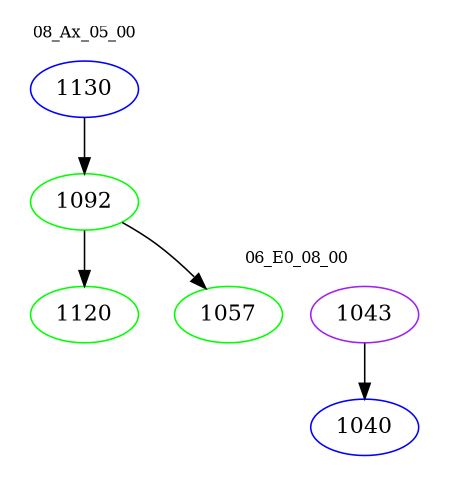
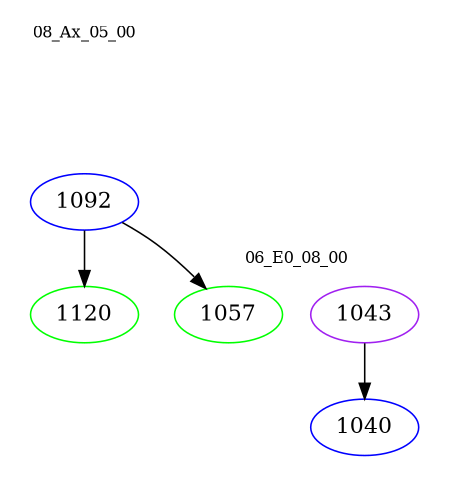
(85, 89) -> none
(85, 202) -> (85, 202)
